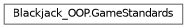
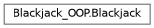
(93, 14) -> (77, 14)
